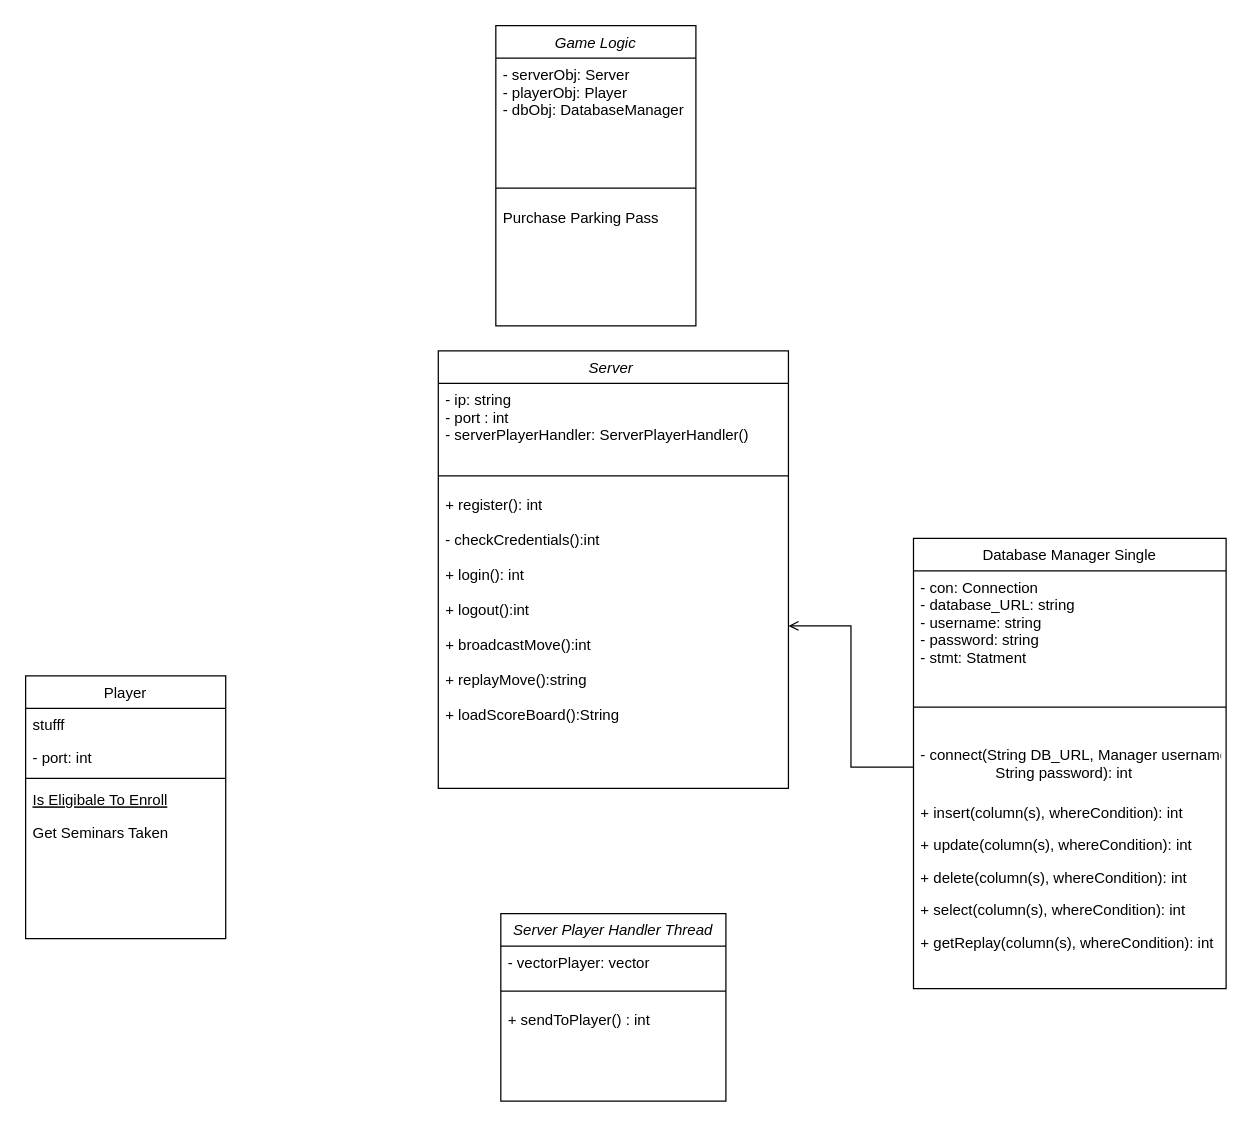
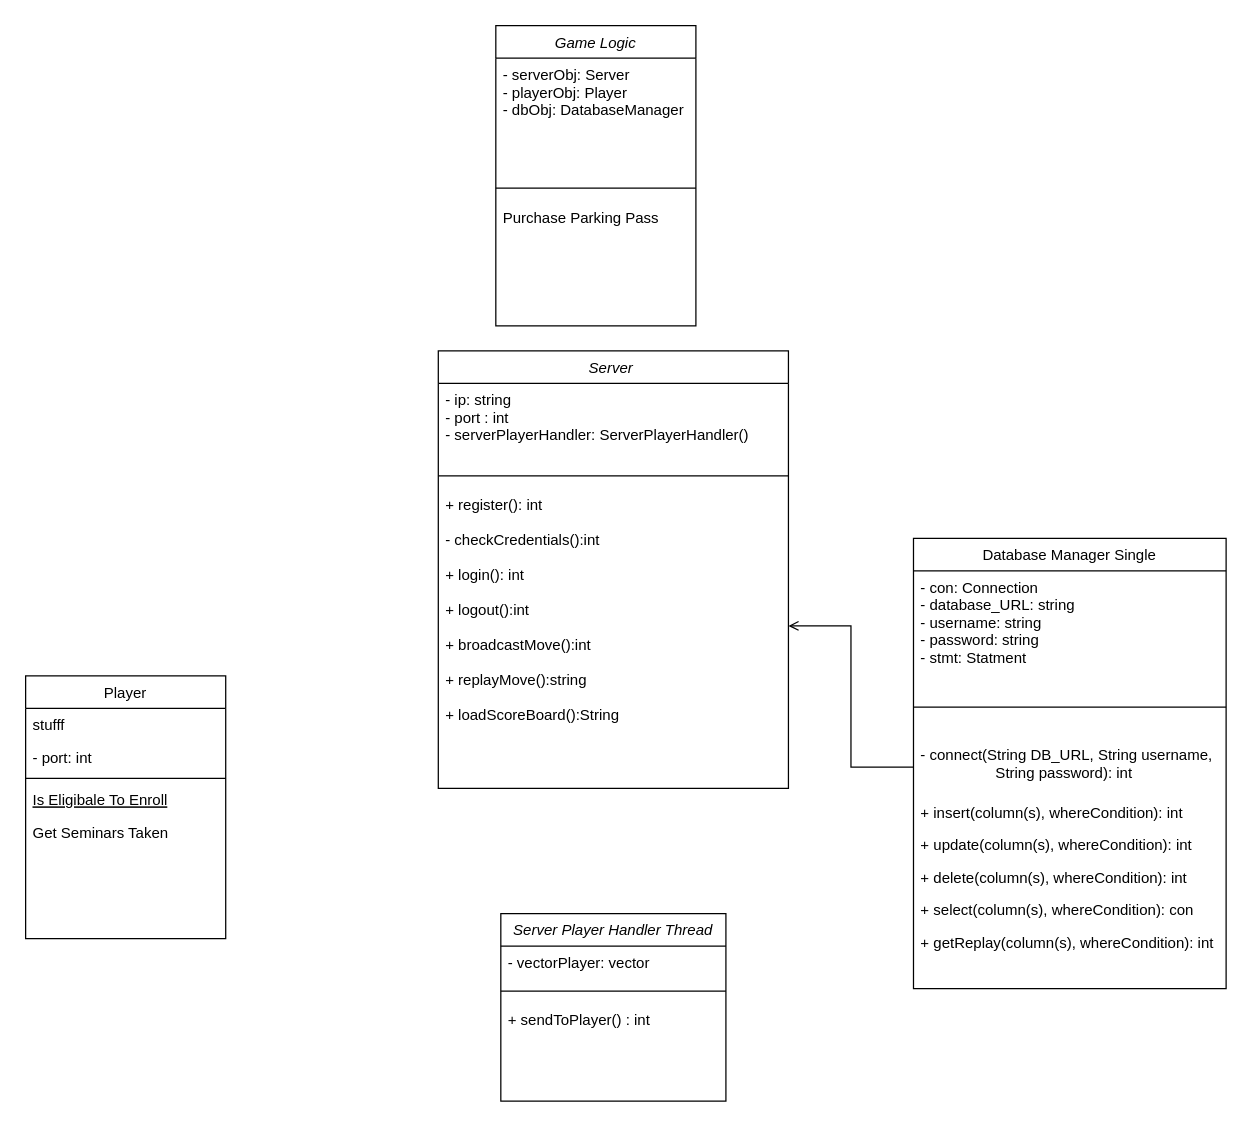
(1083, 755) -> (1077, 755)
(1069, 910) -> (1070, 910)
